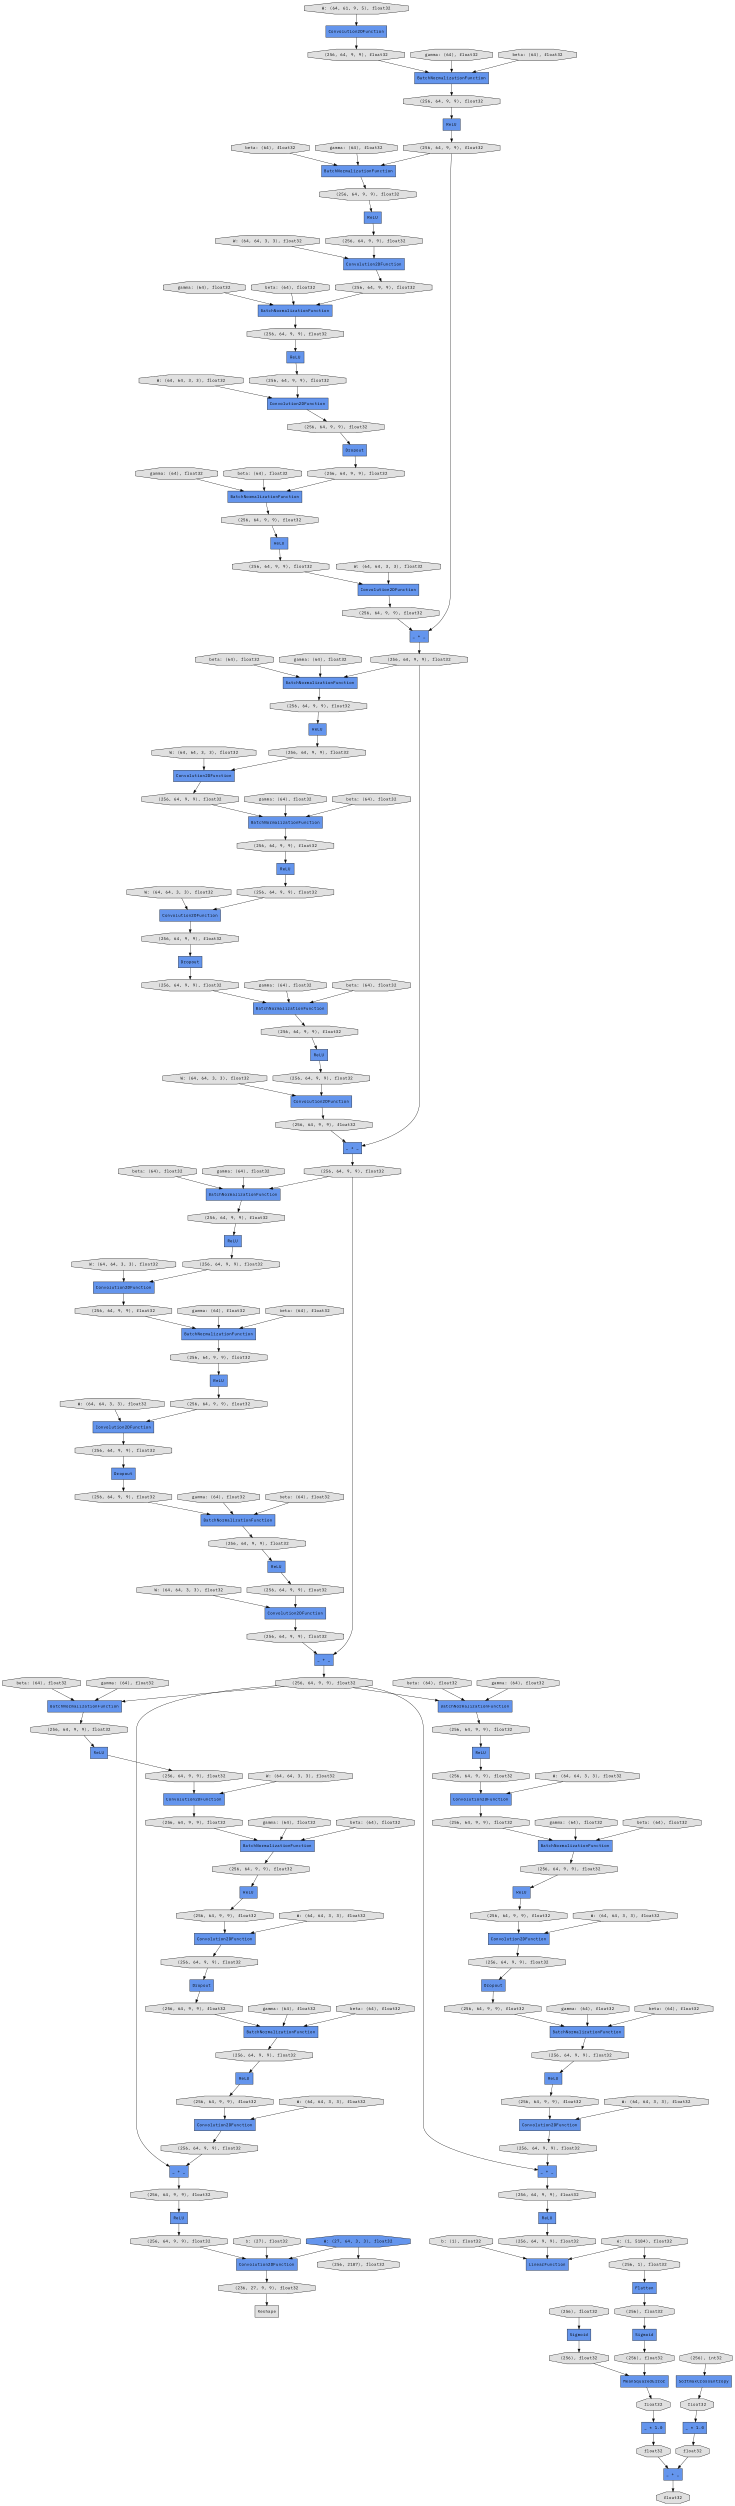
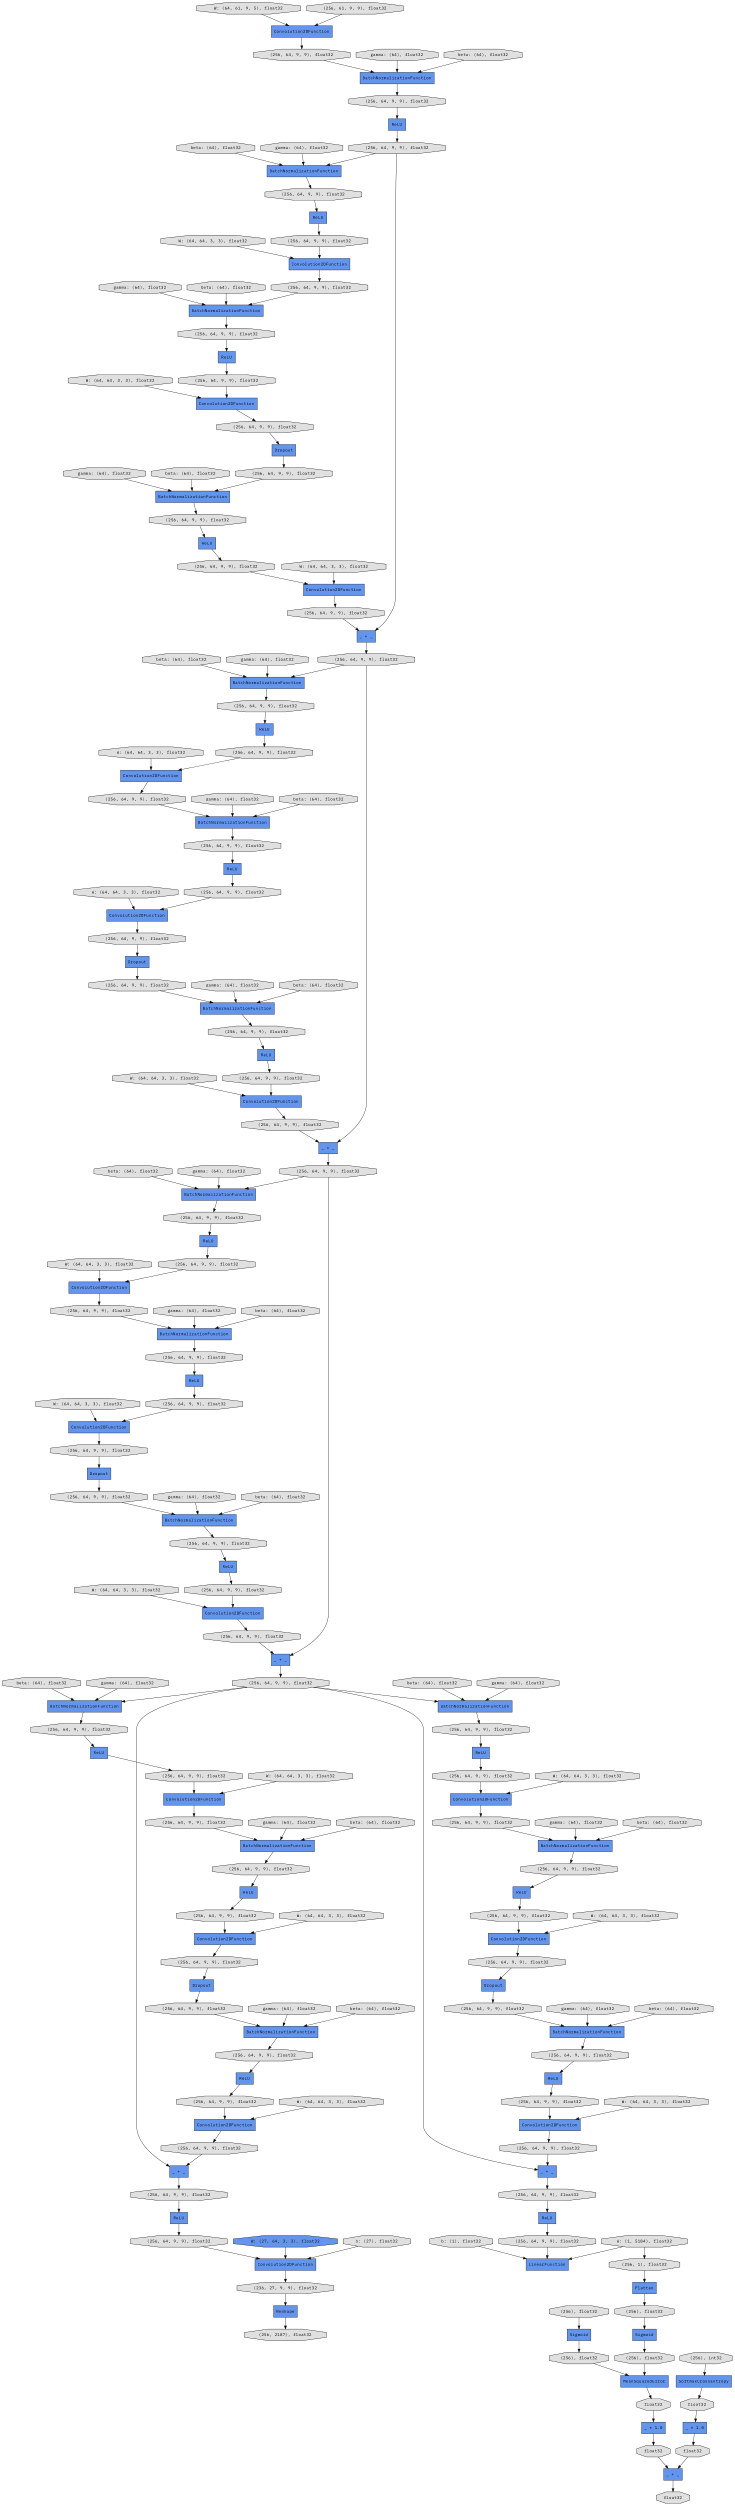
none -> (355, 8)
(358, 2251) -> (285, 2322)
(267, 2311) -> (285, 2311)
